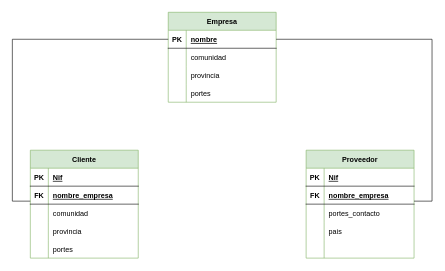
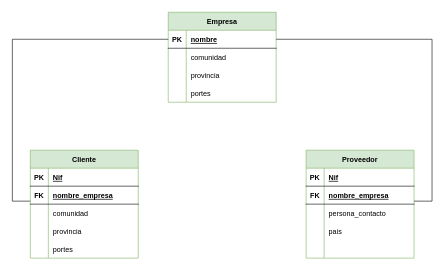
(359, 214) -> (361, 214)
